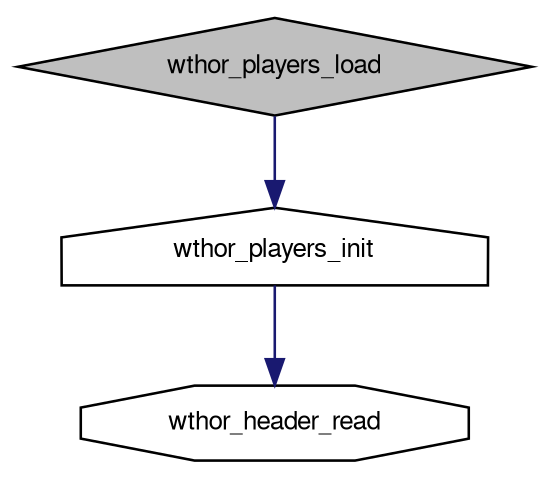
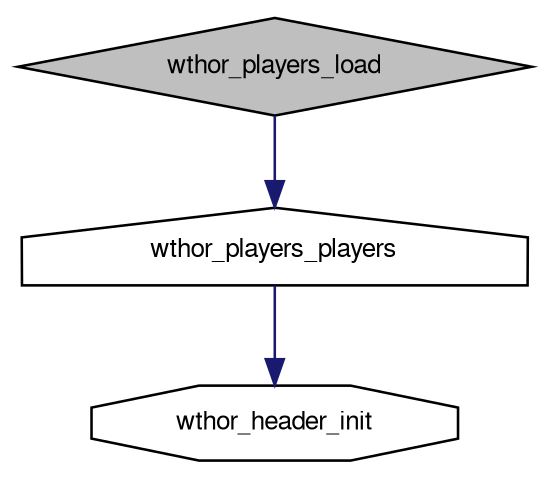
(275, 251) -> (275, 251)
(275, 423) -> (275, 423)
